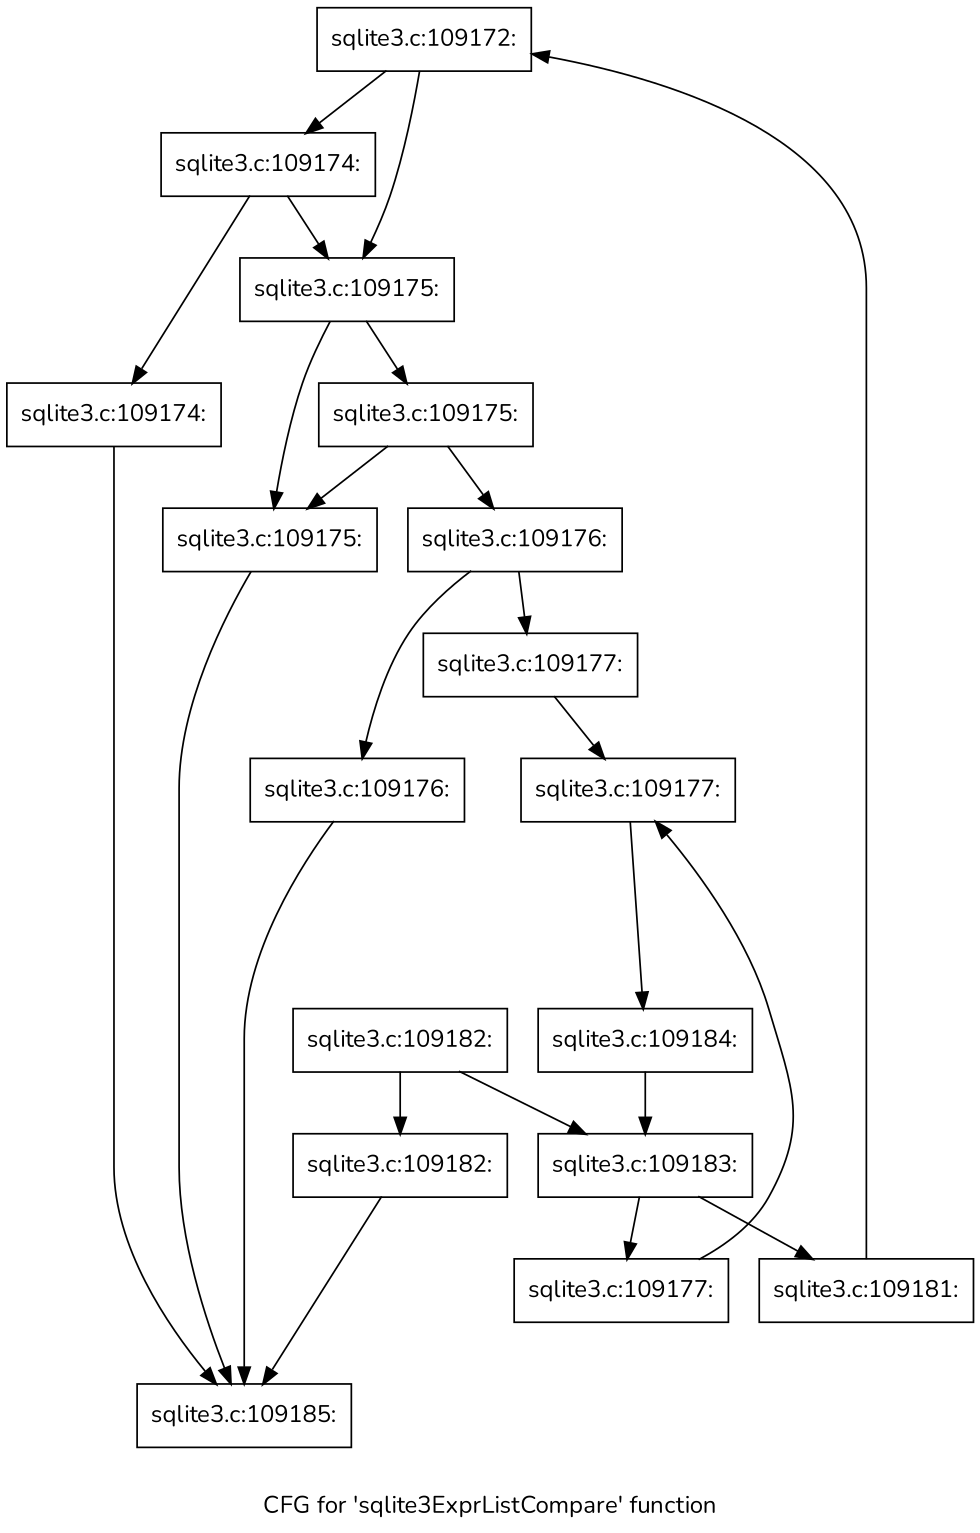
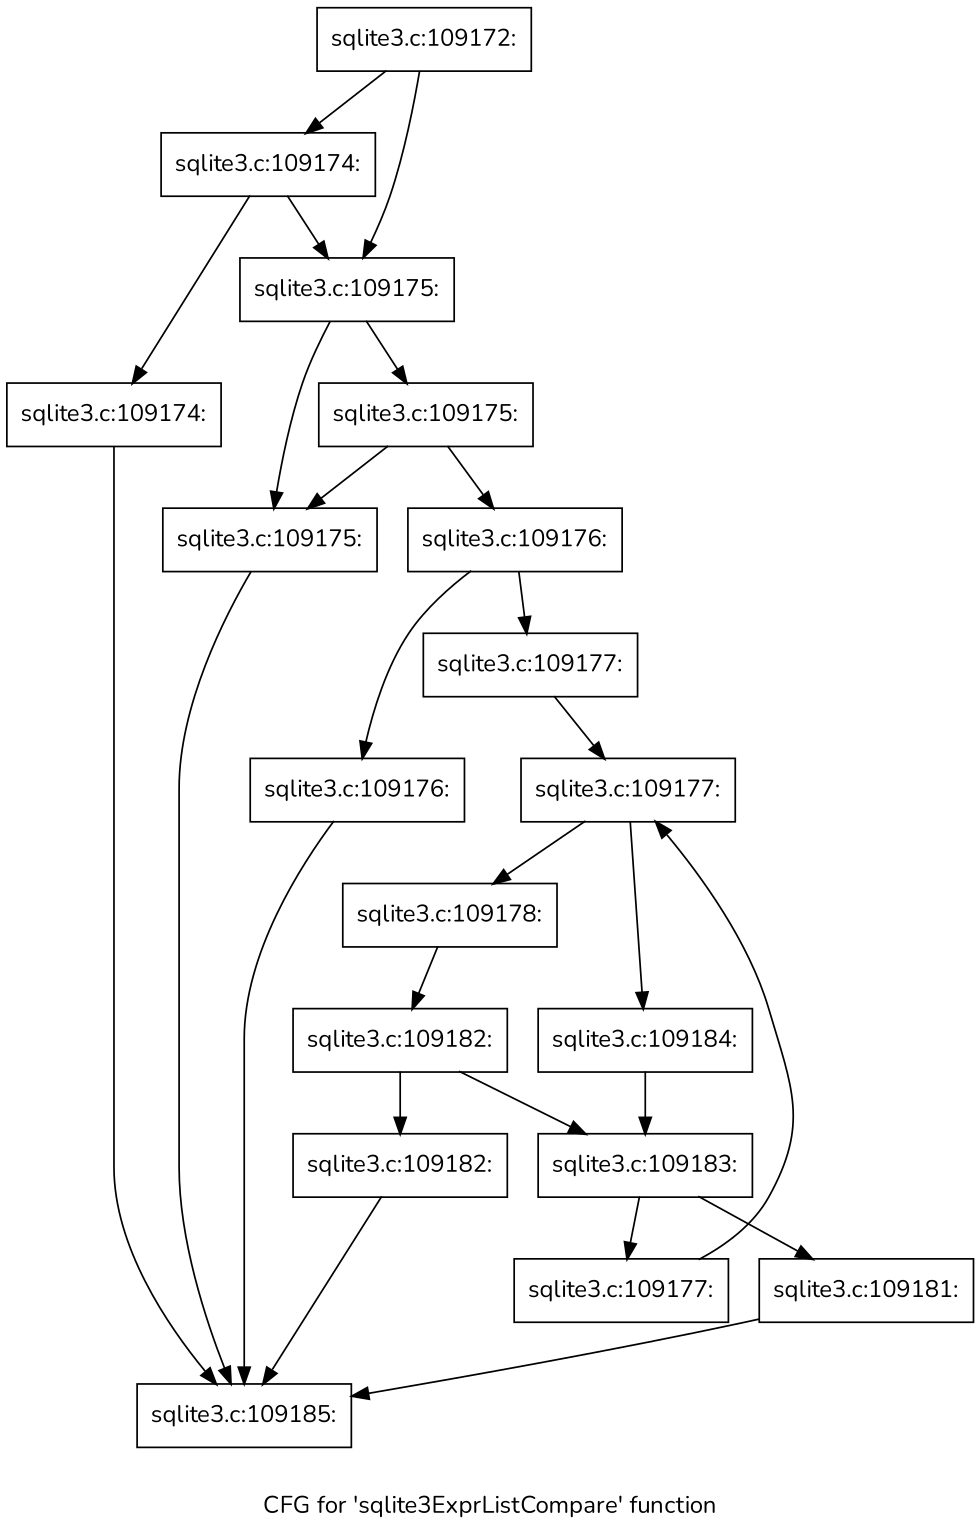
(866, 561) -> (564, 1358)
none -> (450, 915)
